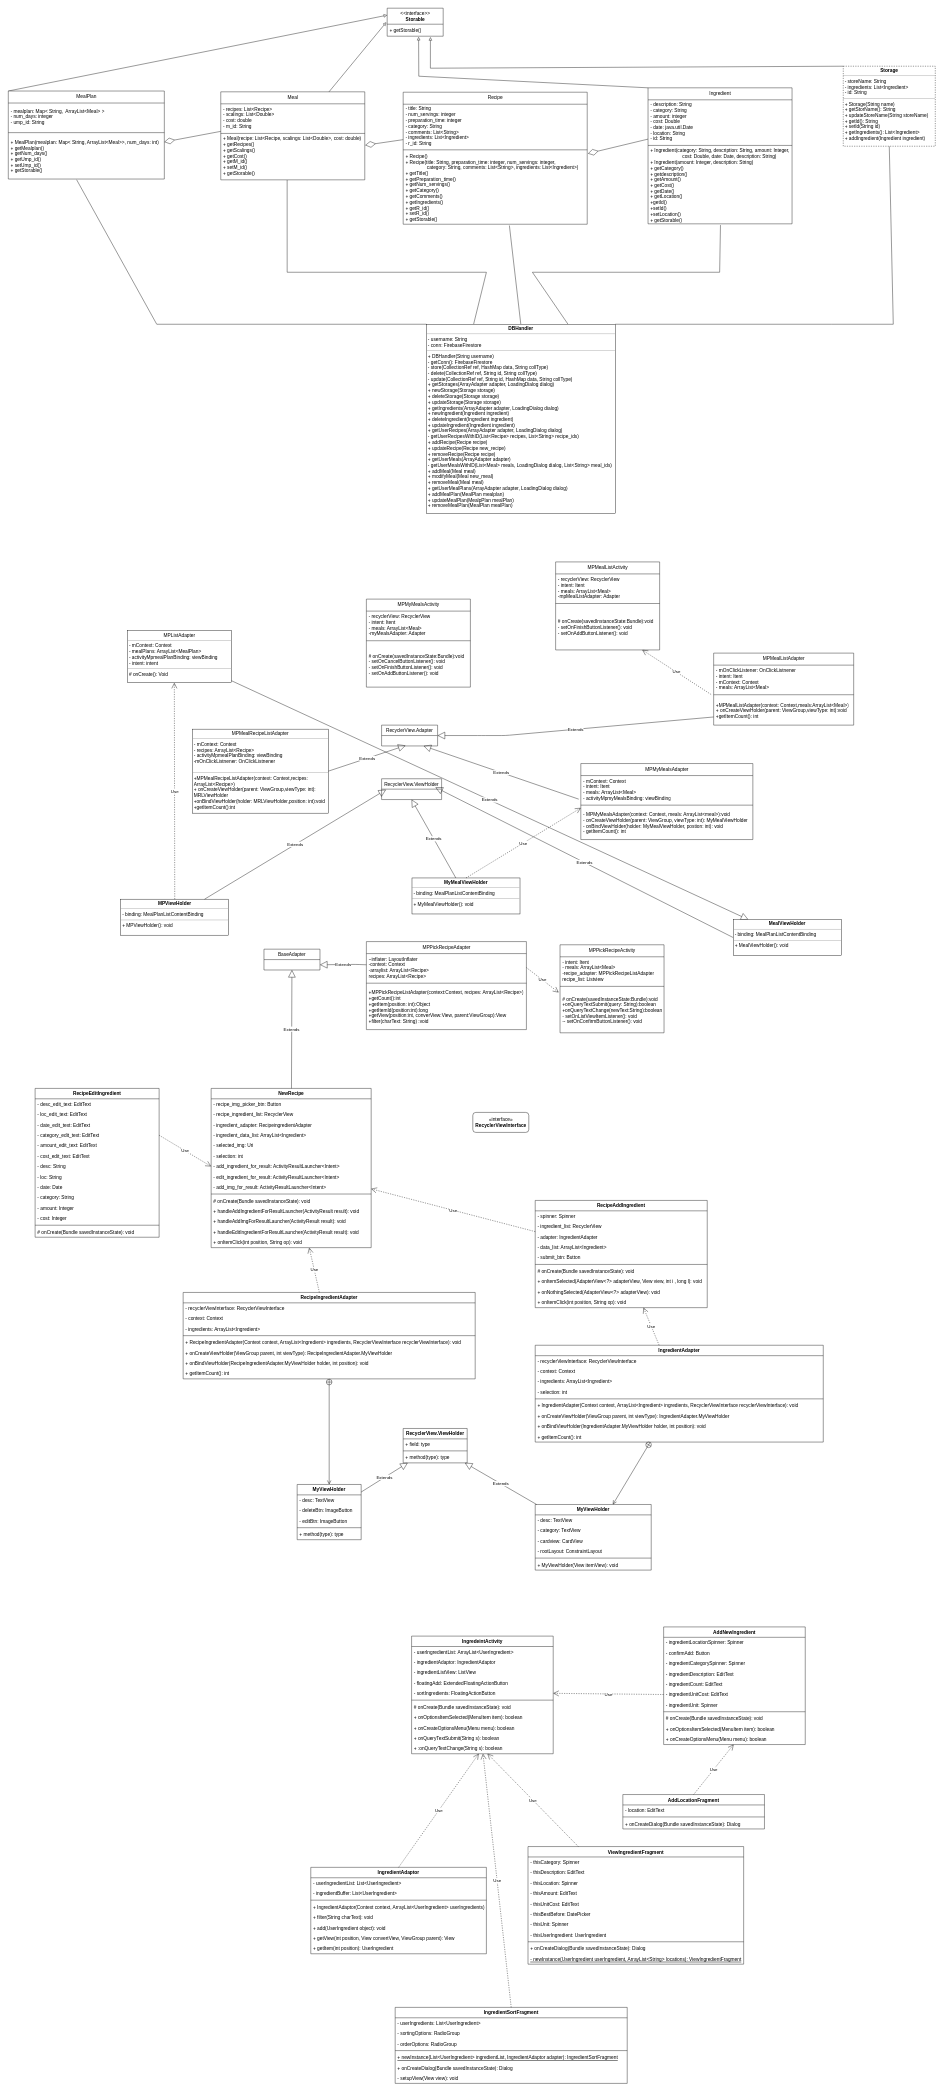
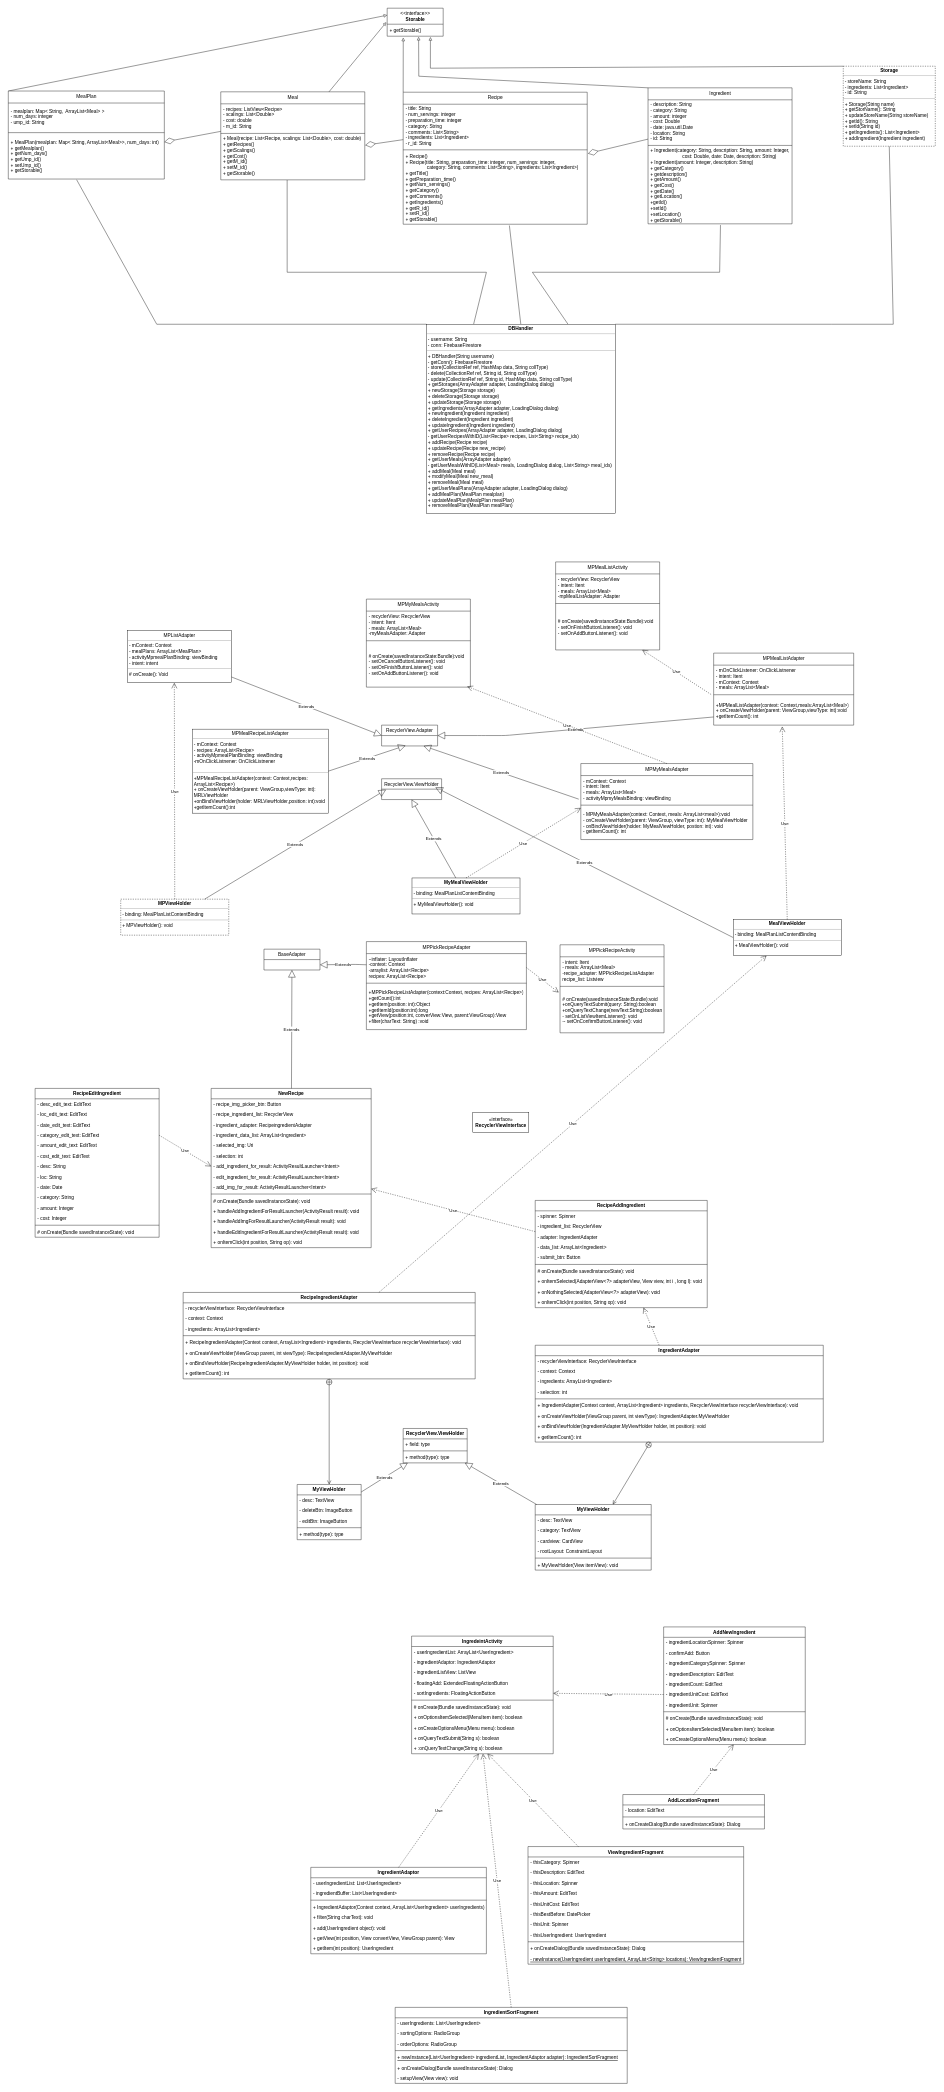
none -> (403, 67)
(251, 118) -> (255, 118)
none -> (525, 709)
(486, 798) -> (303, 705)
none -> (784, 813)
(175, 917) -> (175, 917)
(501, 1122) -> (501, 1122)
(313, 1263) -> (584, 1114)
